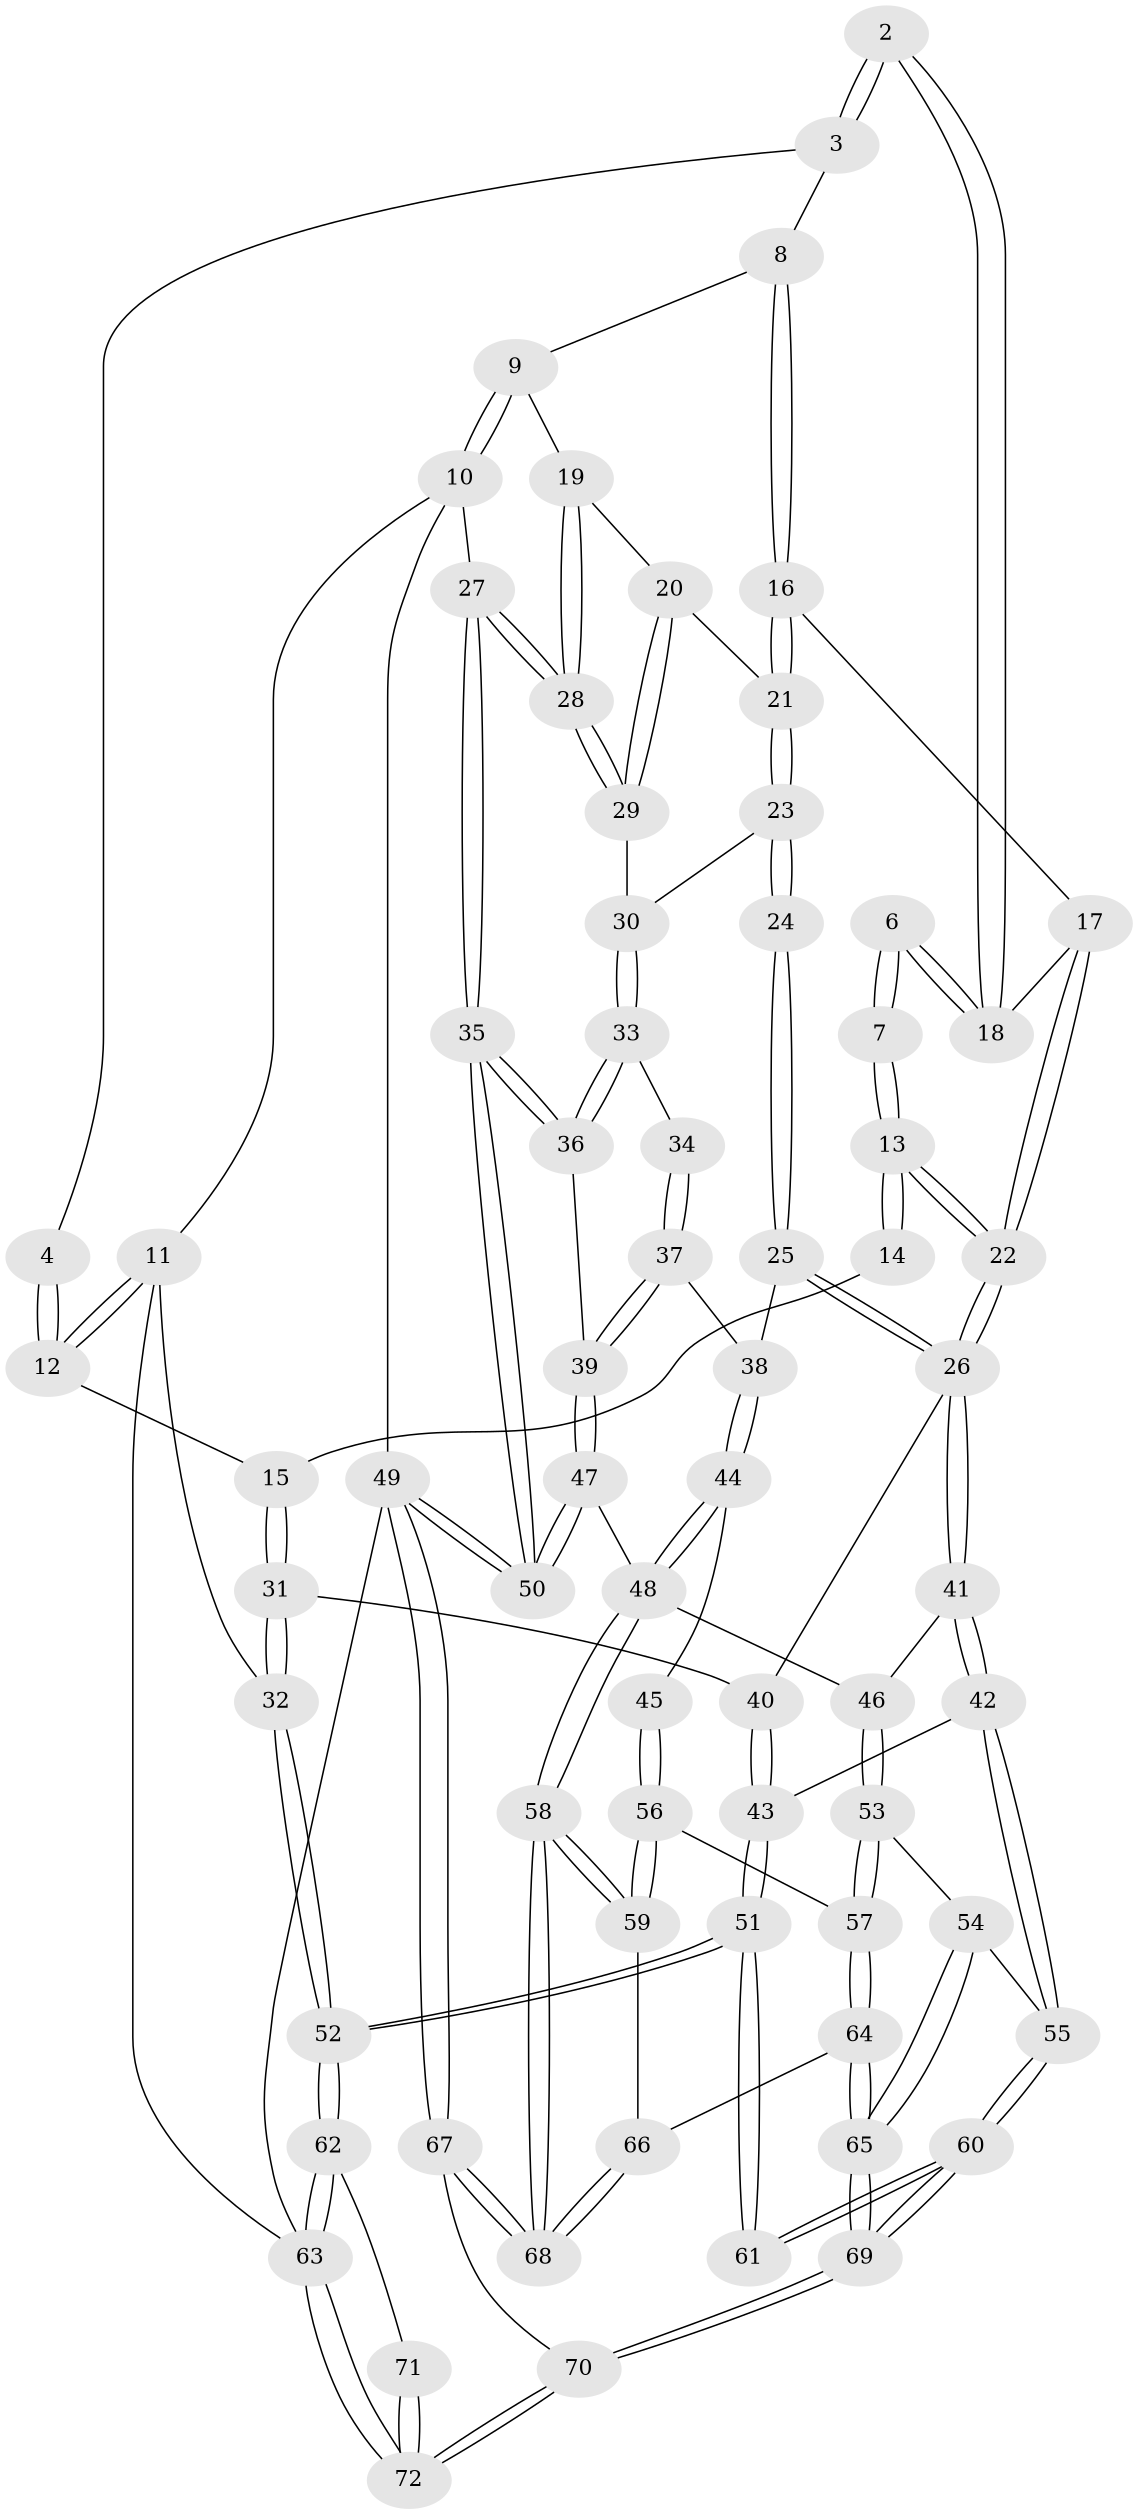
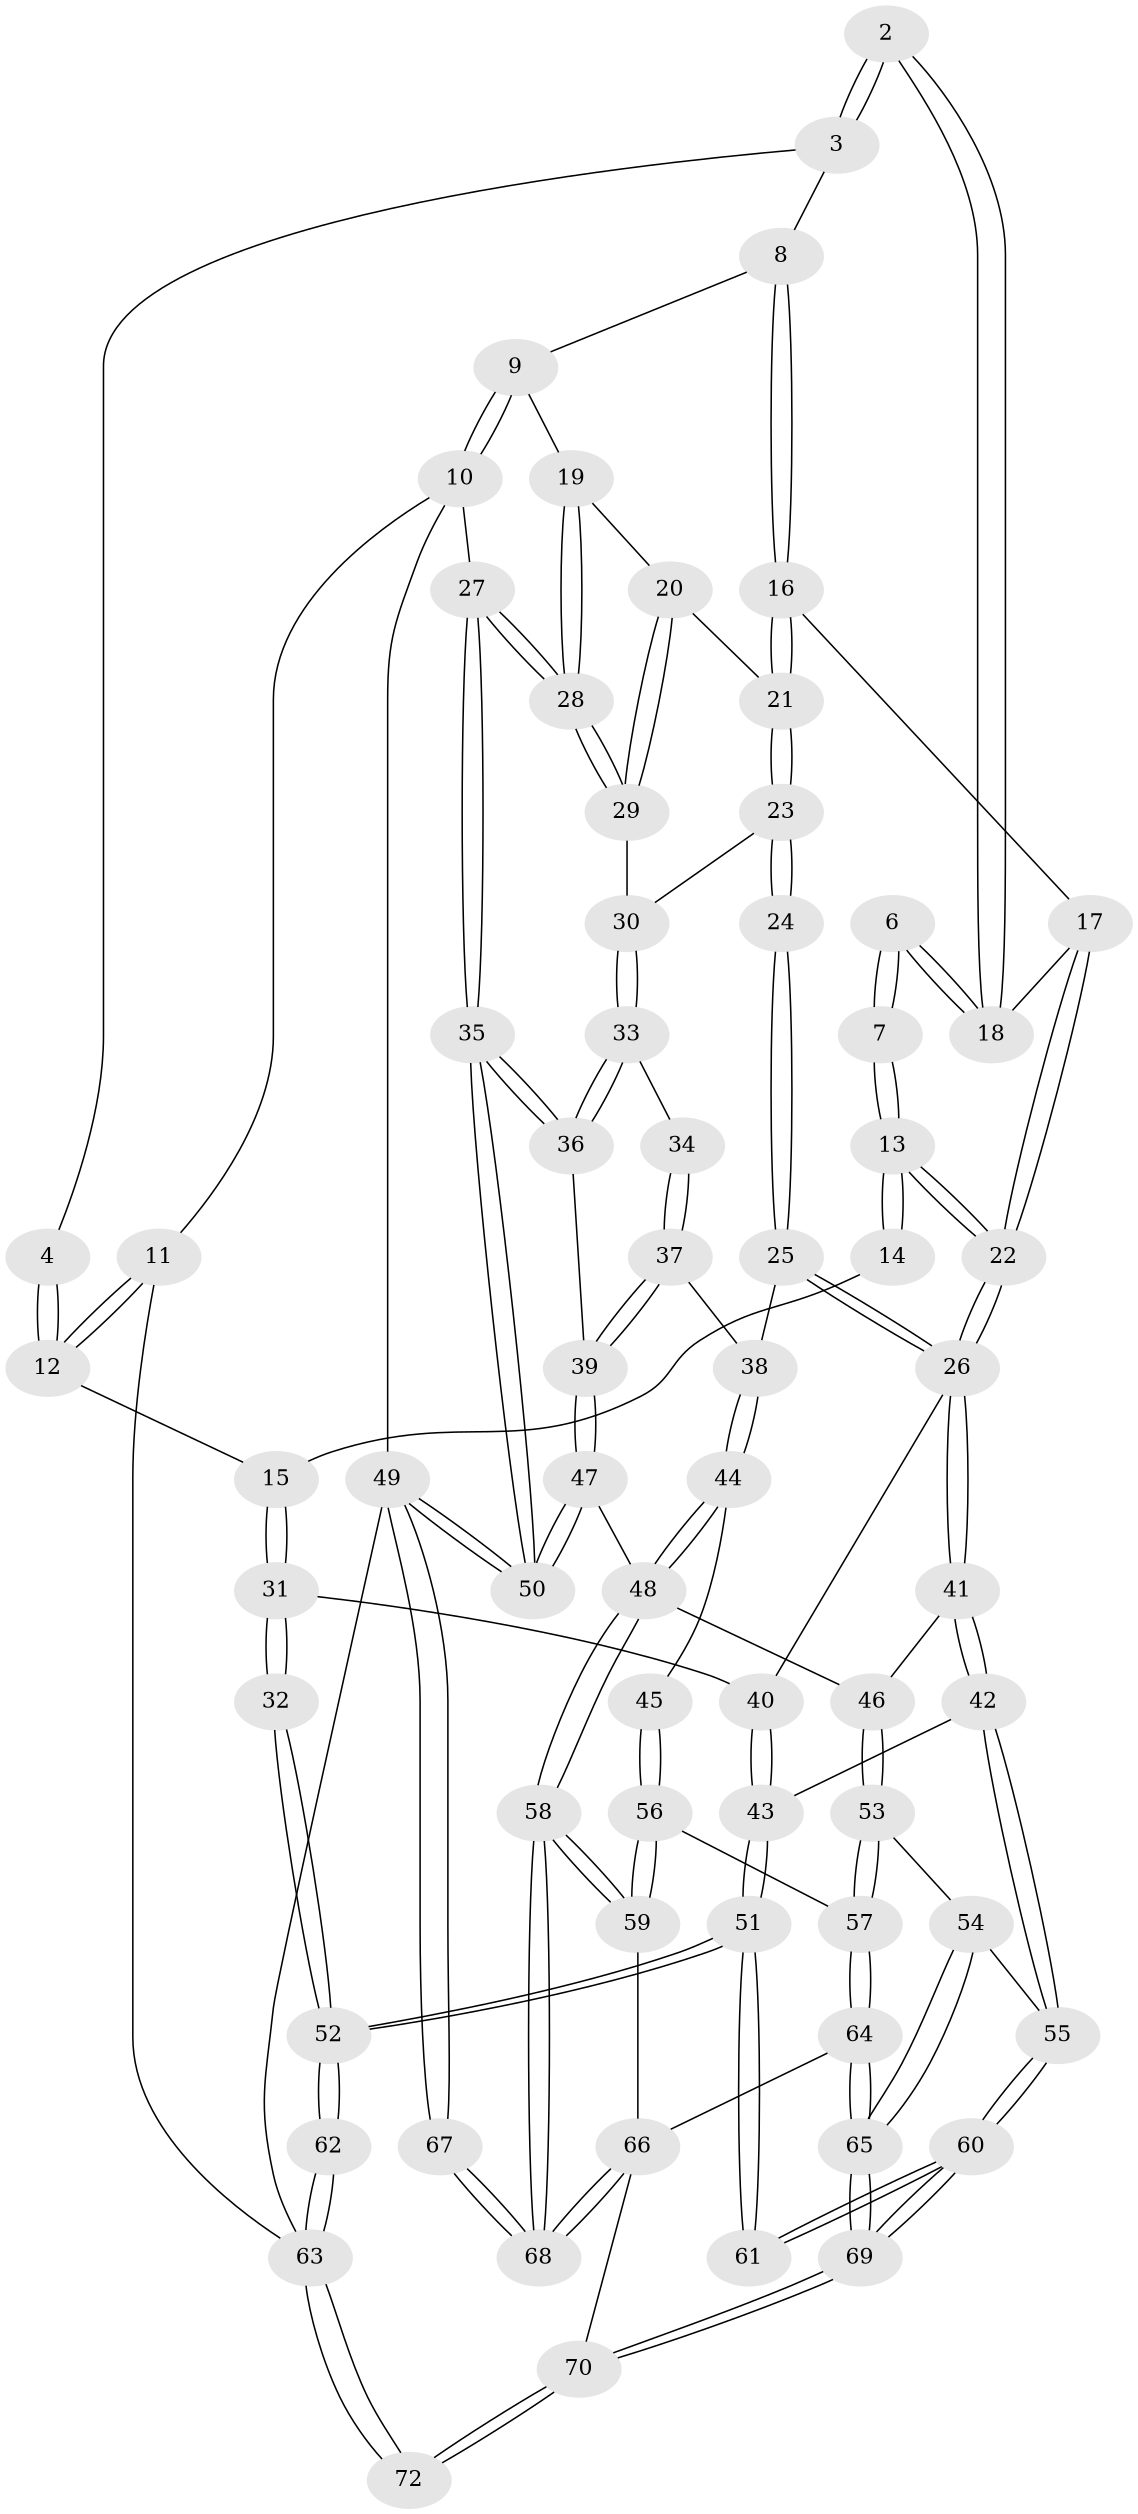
(184, 1488) -> none
(477, 2274) -> (609, 2258)
(409, 2369) -> none
